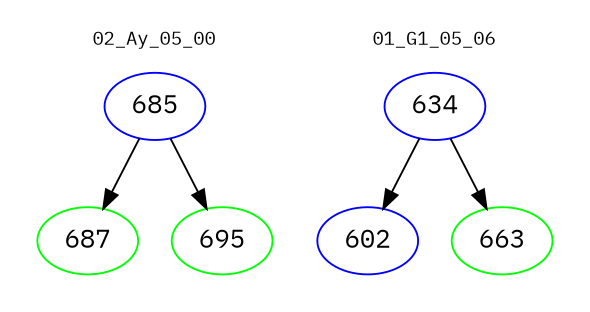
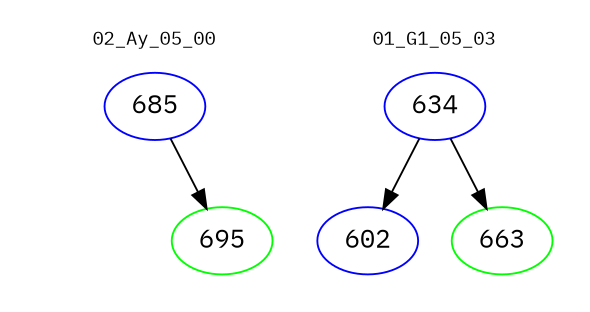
(435, 40) -> (435, 40)
(88, 241) -> none
